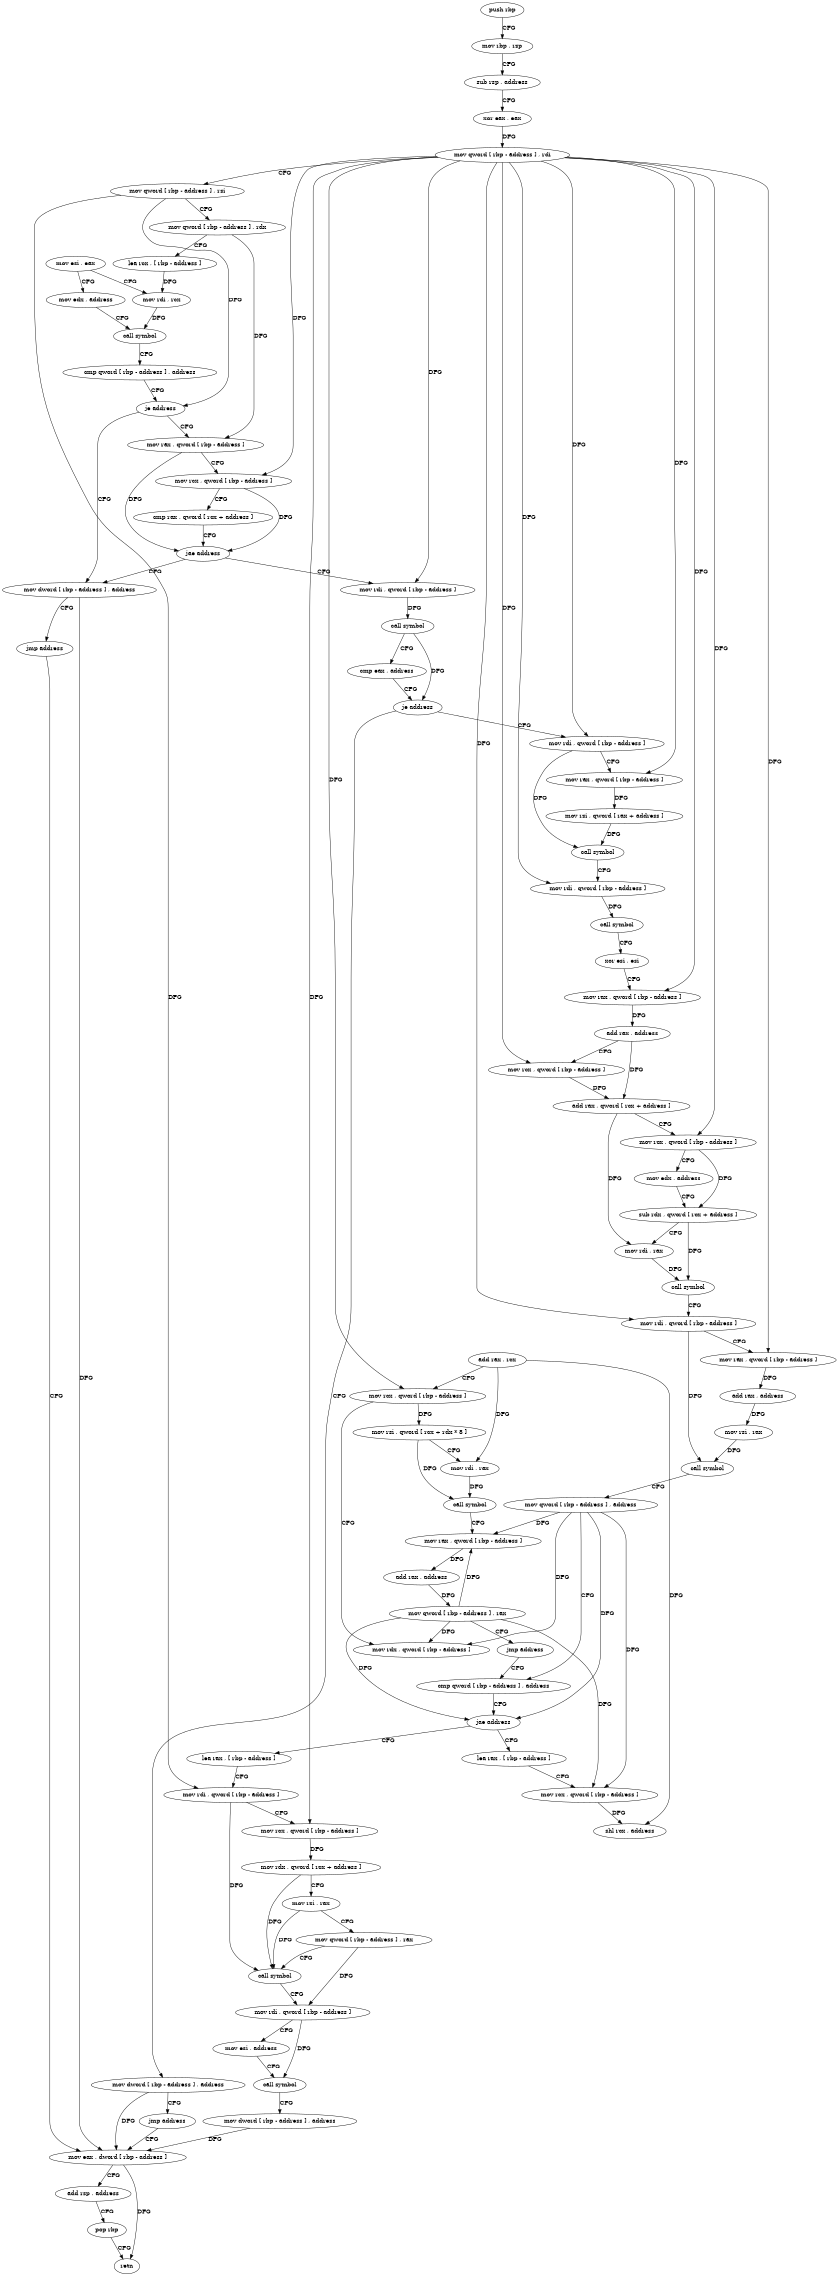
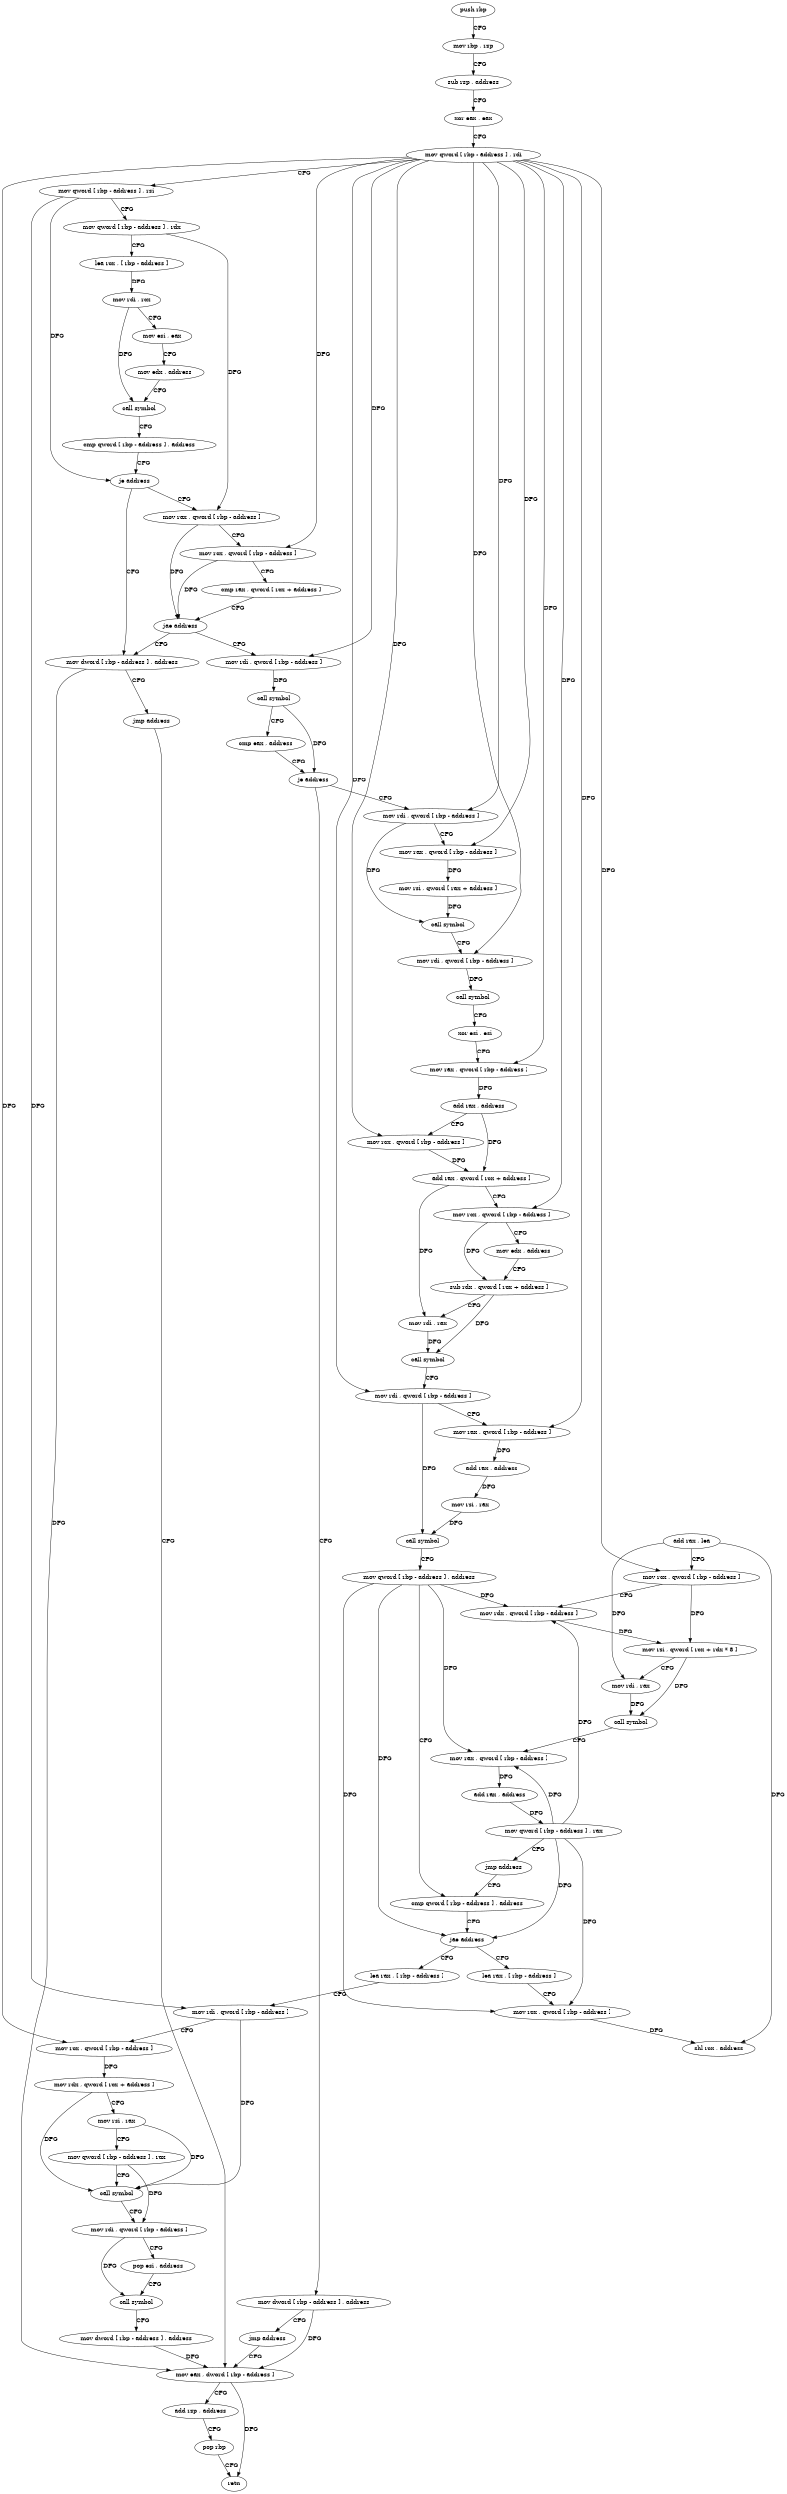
(509, 137) -> (480, 137)
(117, 281) -> (145, 317)
(497, 1360) -> (692, 1541)
none -> (607, 1631)
(251, 2049) -> (158, 2266)
